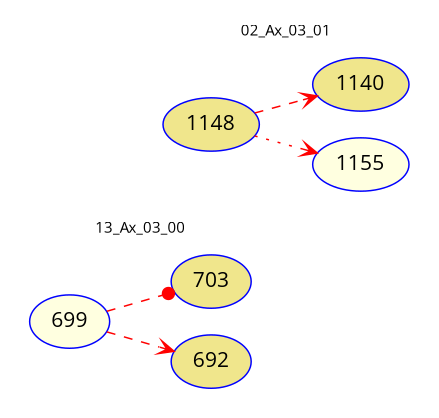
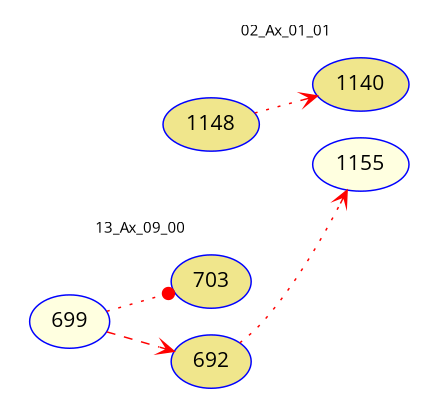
(286, 32) -> (286, 32)
(279, 106) -> (279, 106)
(279, 143) -> (296, 278)
(140, 229) -> (140, 229)
(135, 303) -> (135, 303)
